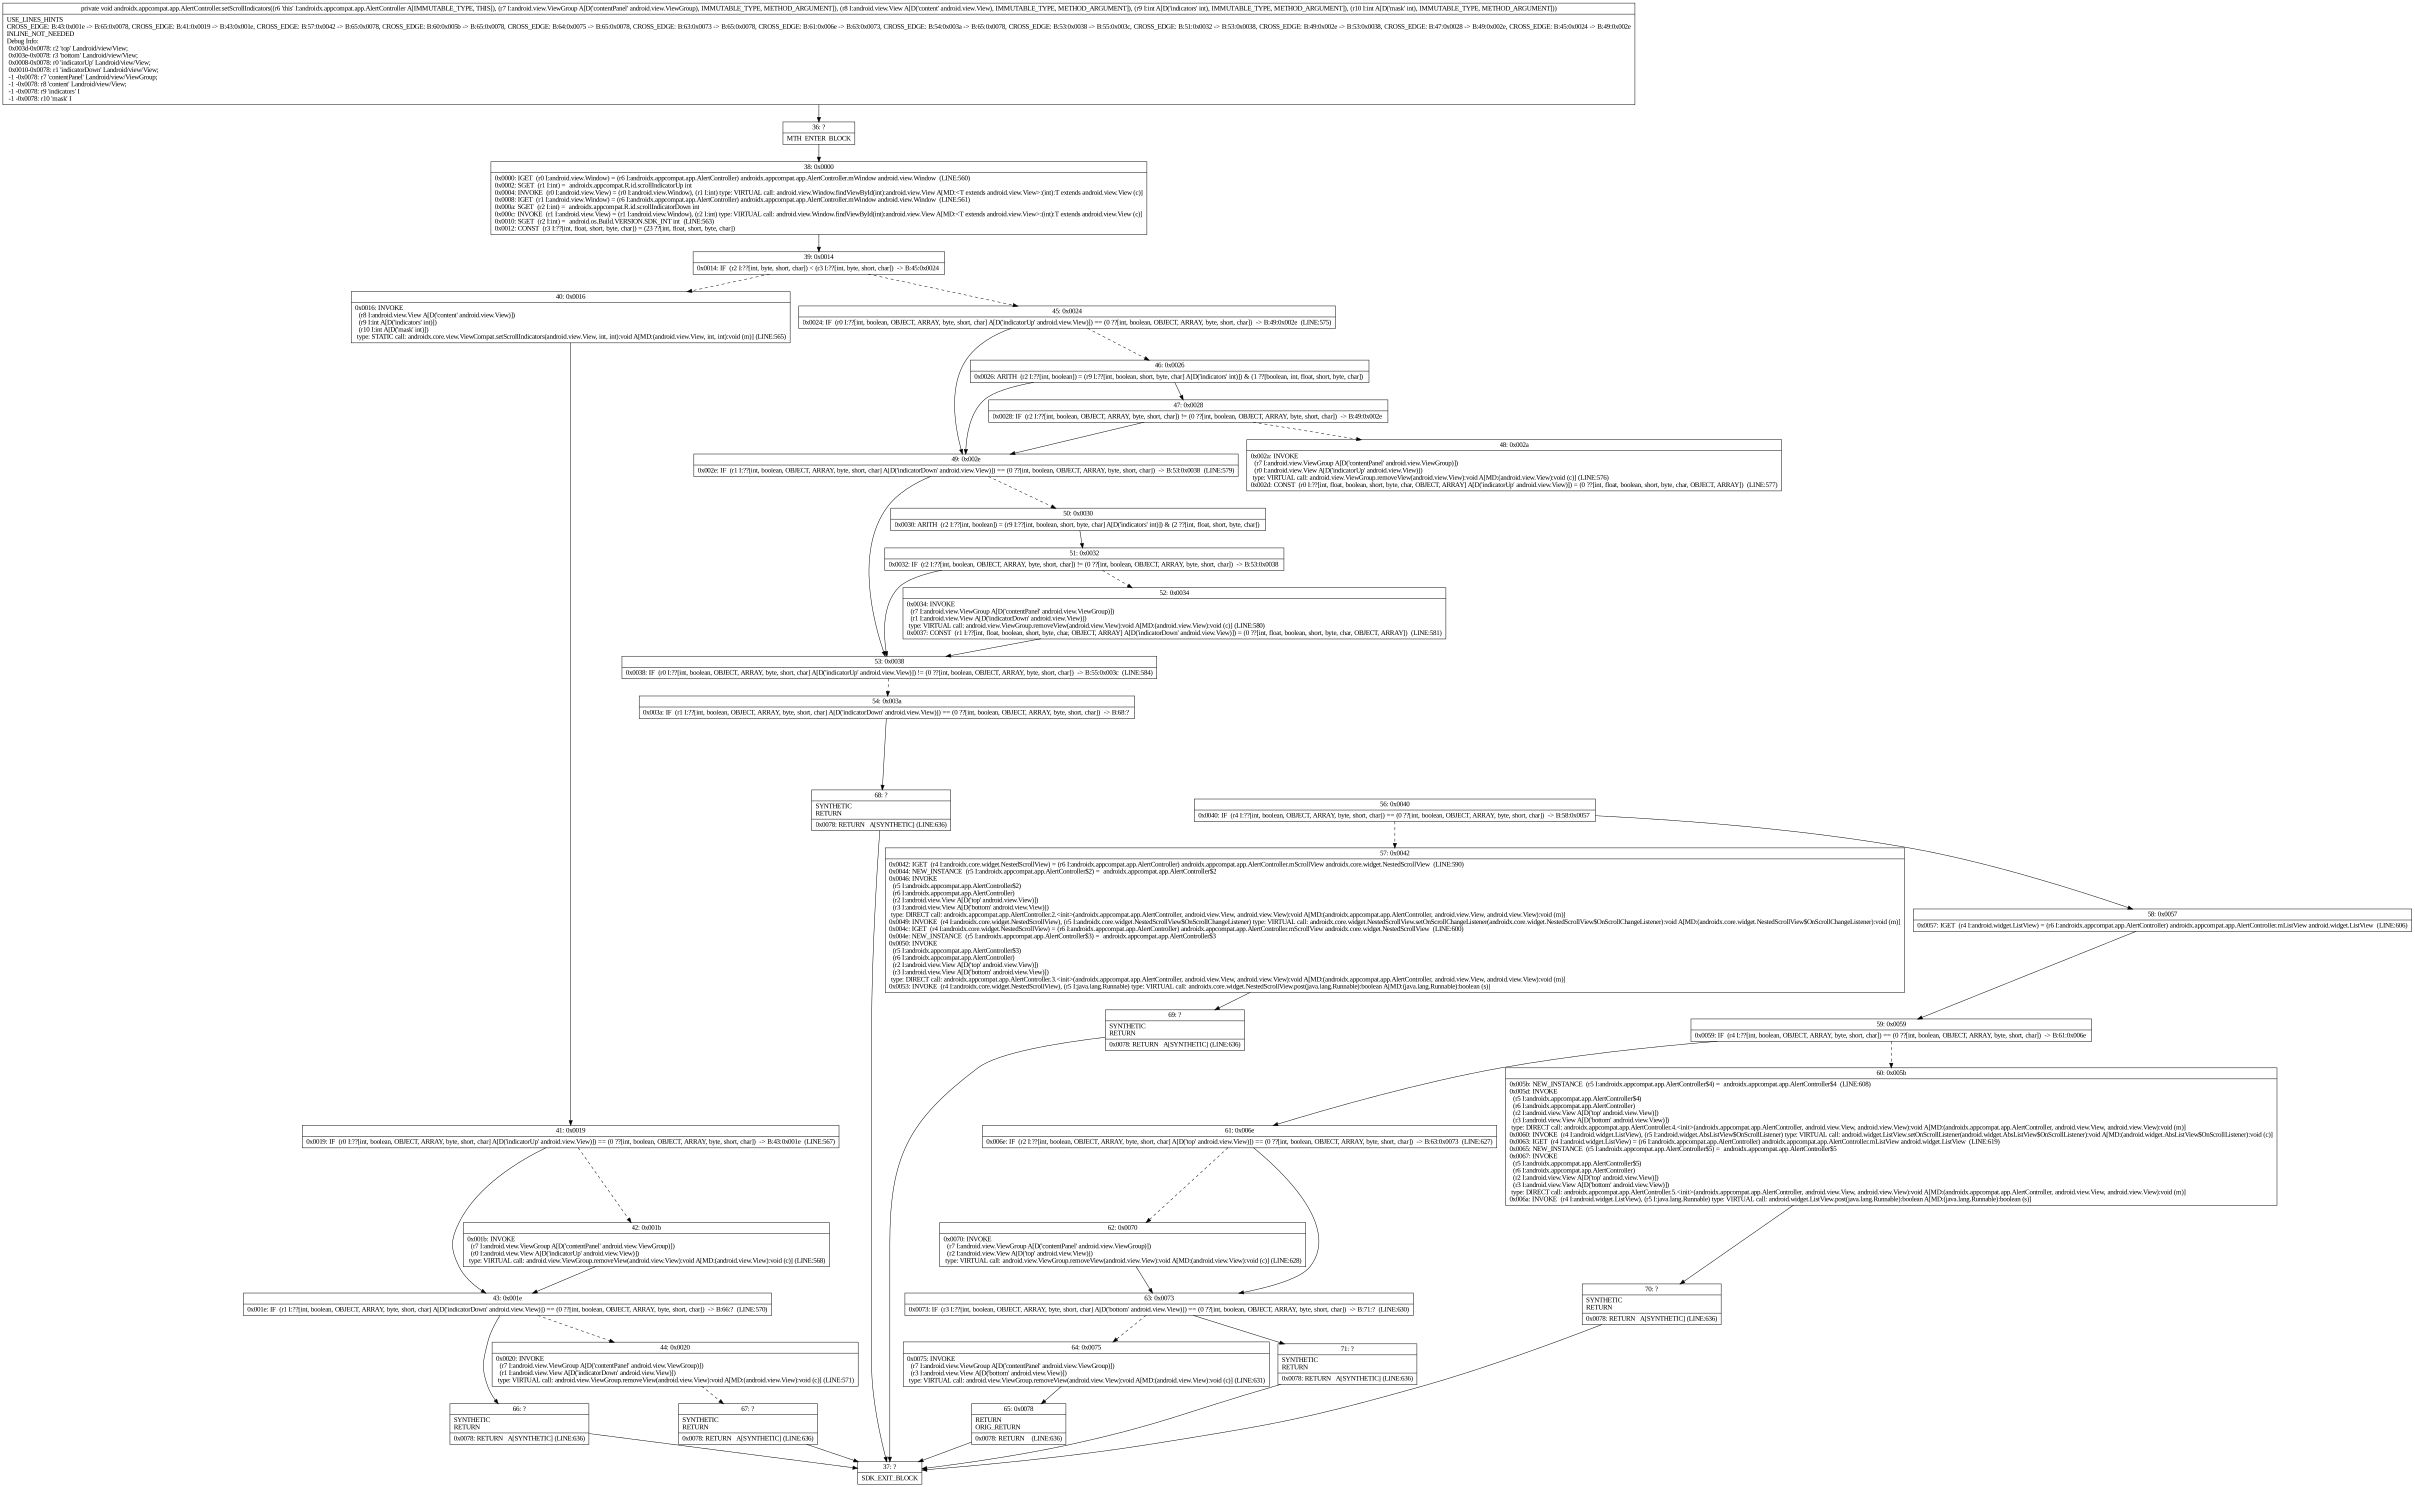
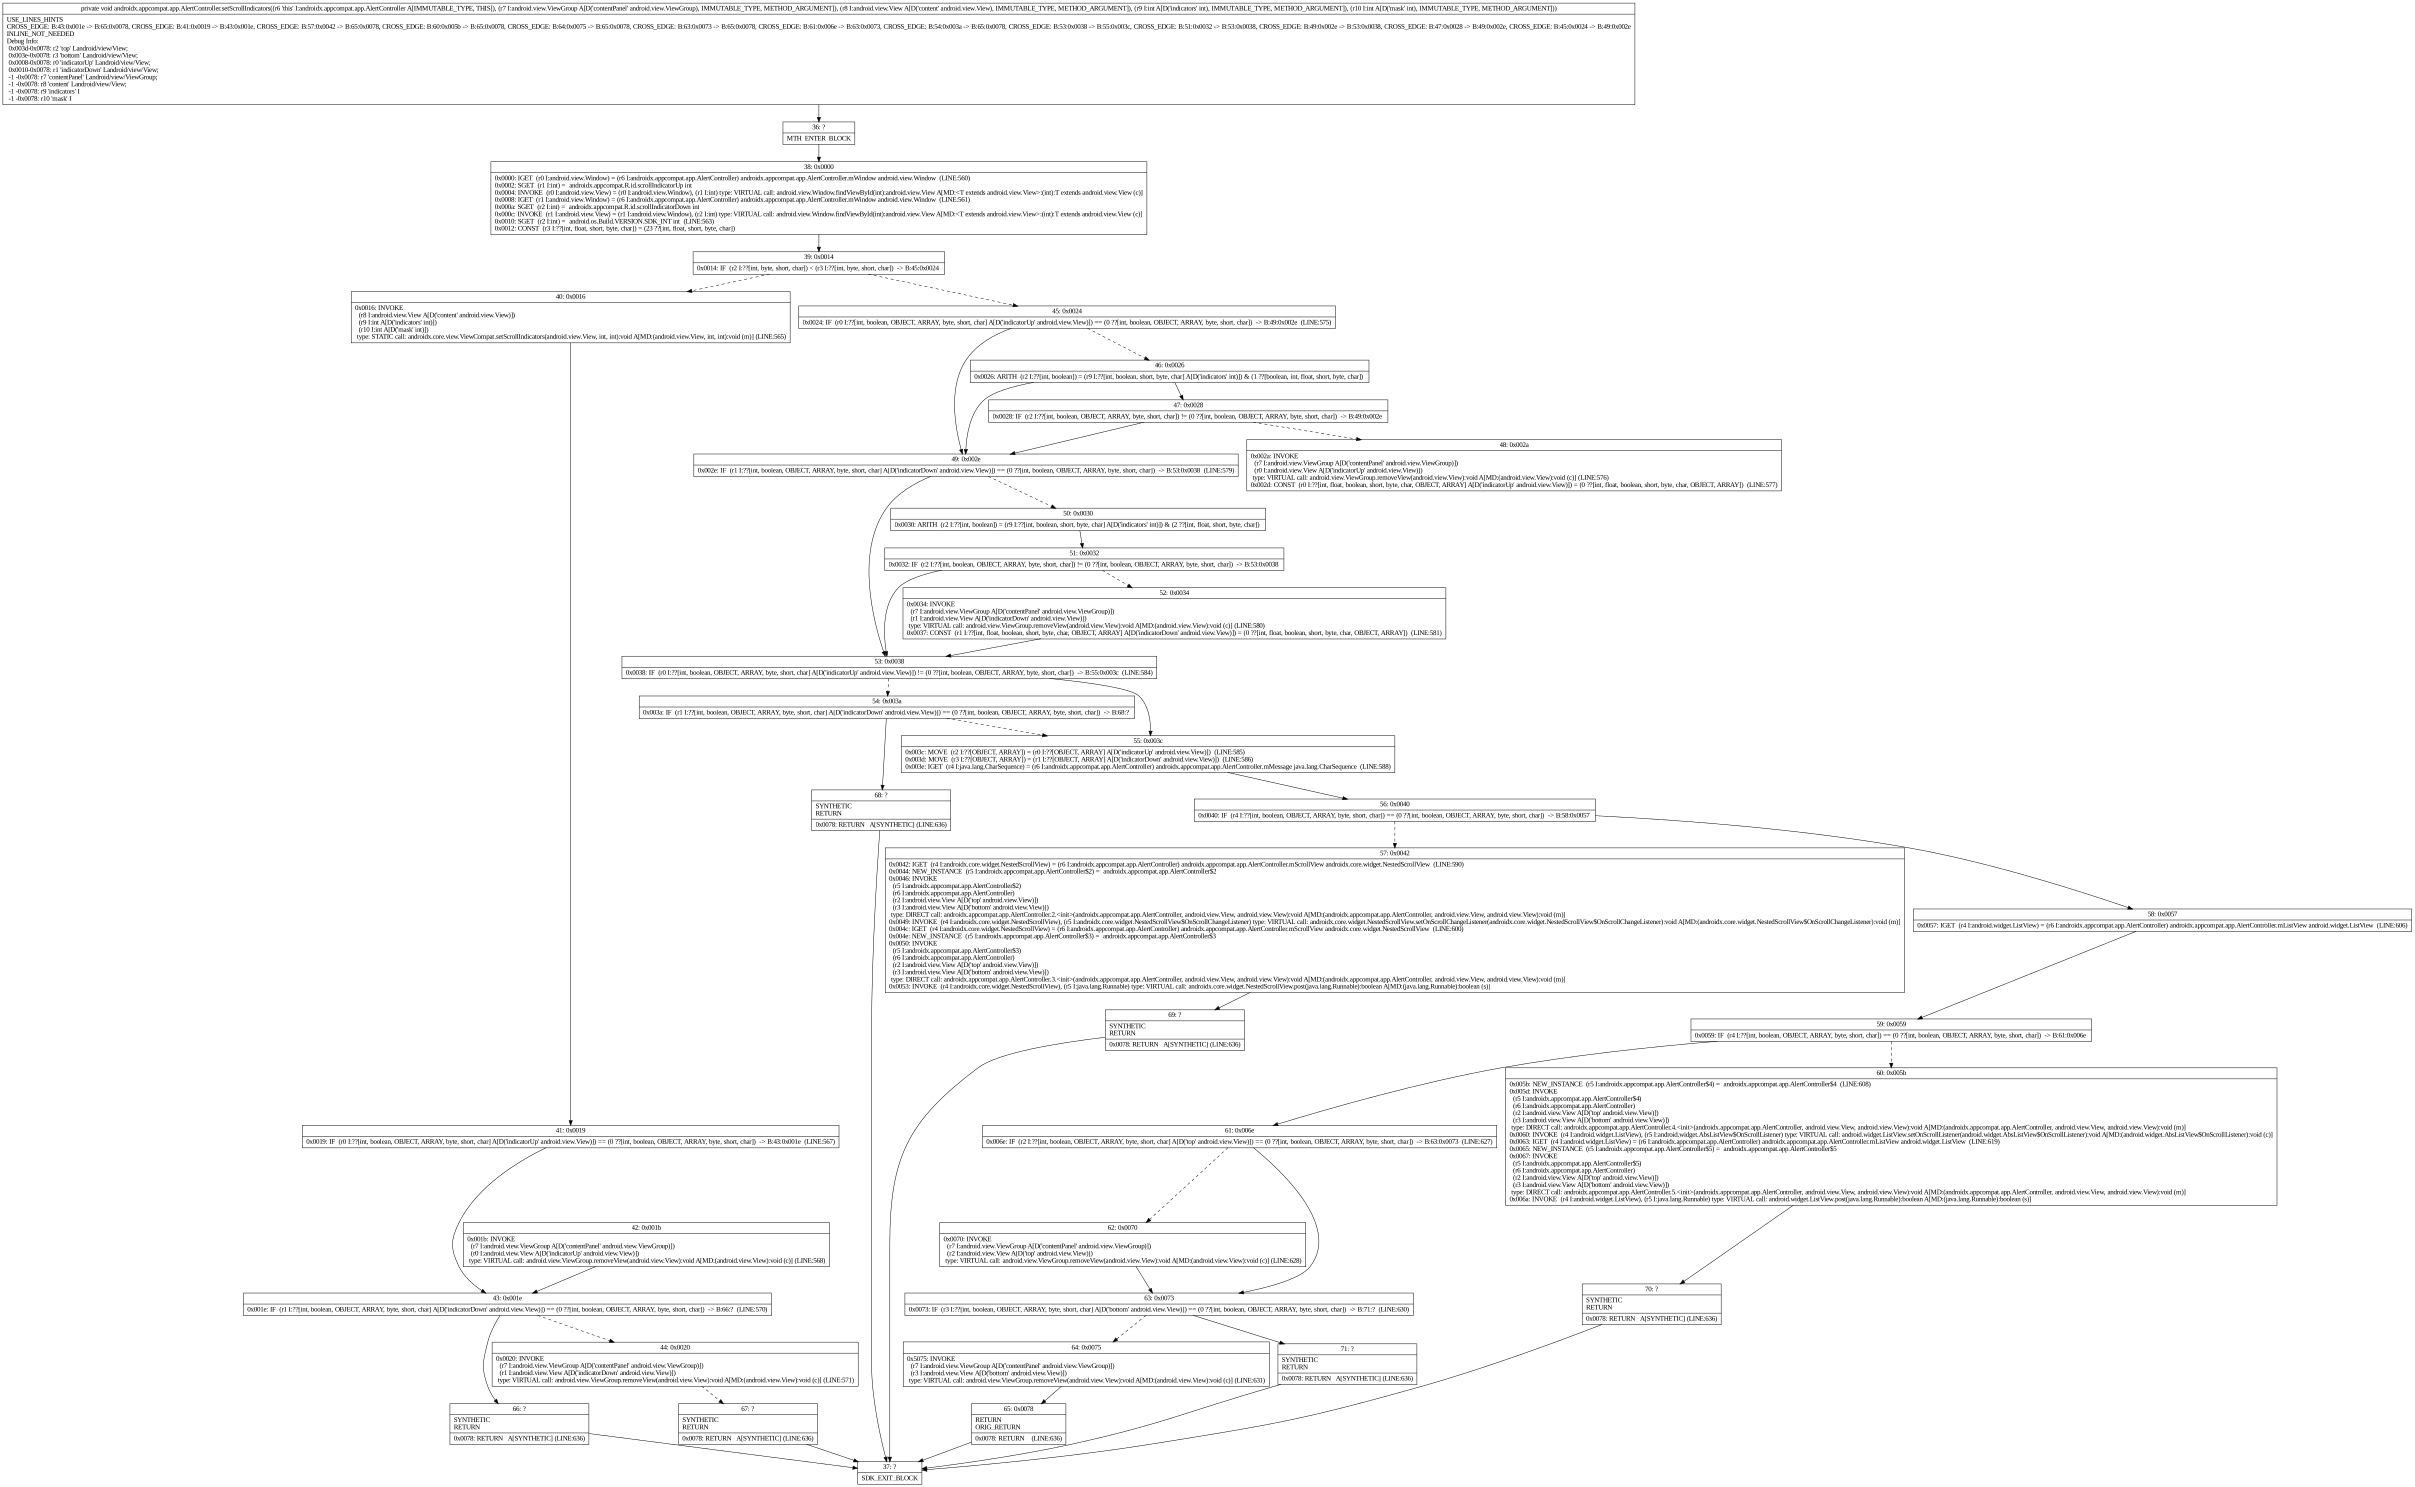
none -> (1148, 754)
(603, 1183) -> none
(933, 1359) -> (933, 1359)
